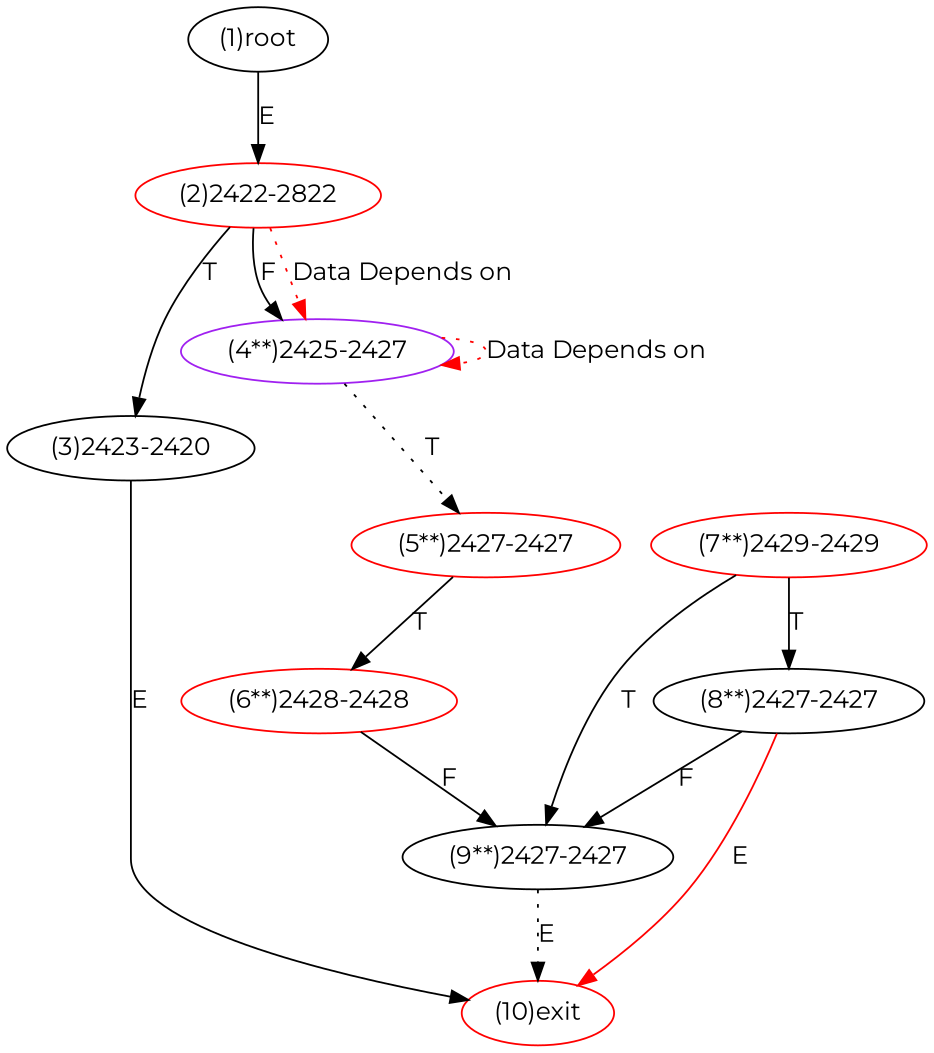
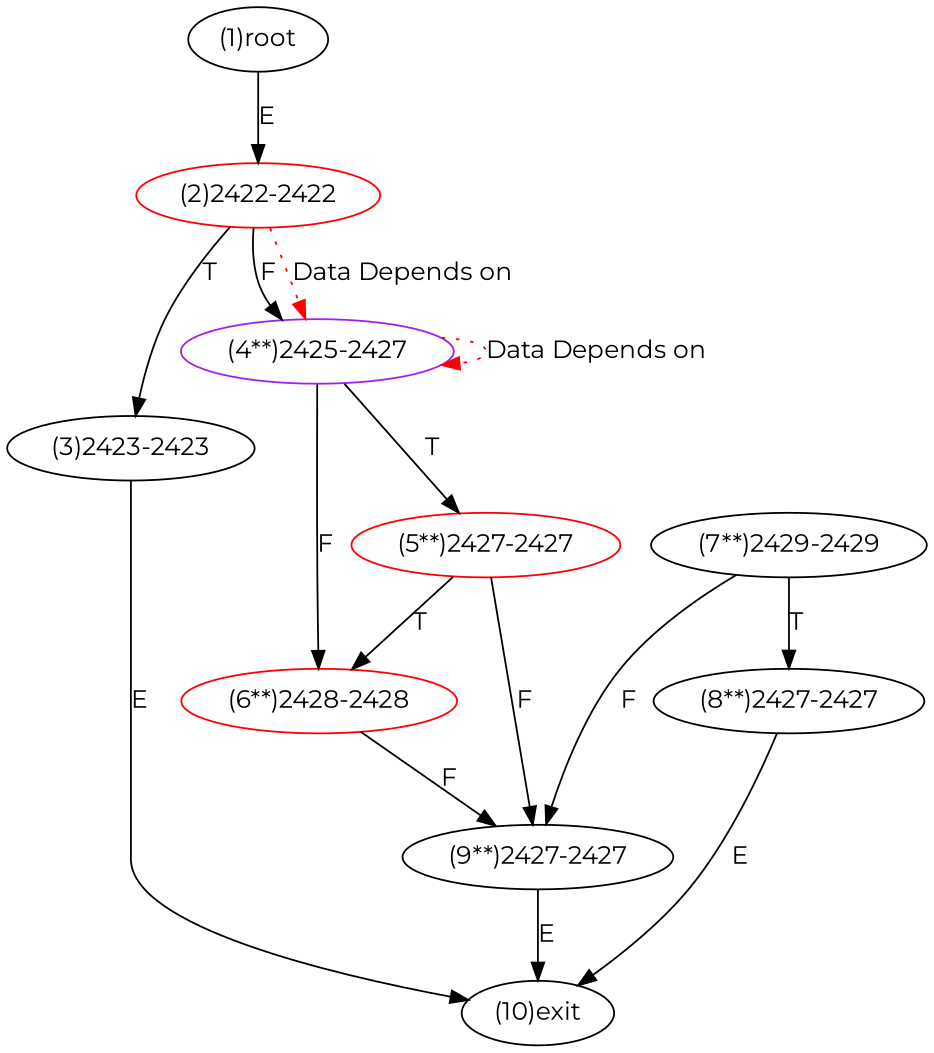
(258, 195) -> (258, 195)
(396, 441) -> (396, 441)
(131, 448) -> (131, 448)
none -> (317, 517)
(789, 545) -> (789, 545)
(629, 701) -> (629, 701)
(671, 774) -> (510, 692)
(704, 869) -> (704, 869)
(538, 926) -> (538, 926)
(538, 1013) -> (538, 1013)
